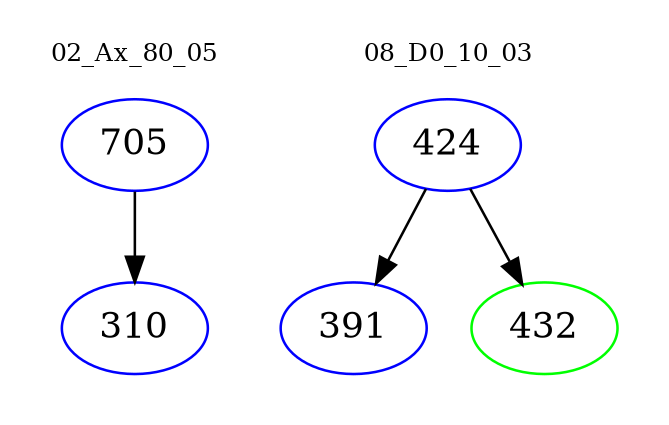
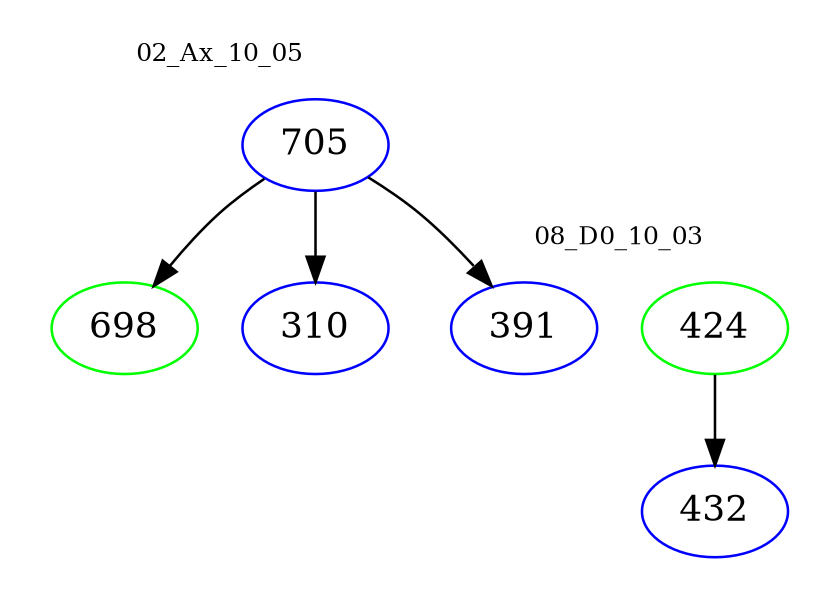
(135, 55) -> (220, 55)
(448, 145) -> (715, 328)
(407, 225) -> (447, 239)
none -> (125, 328)
(545, 328) -> (715, 511)
